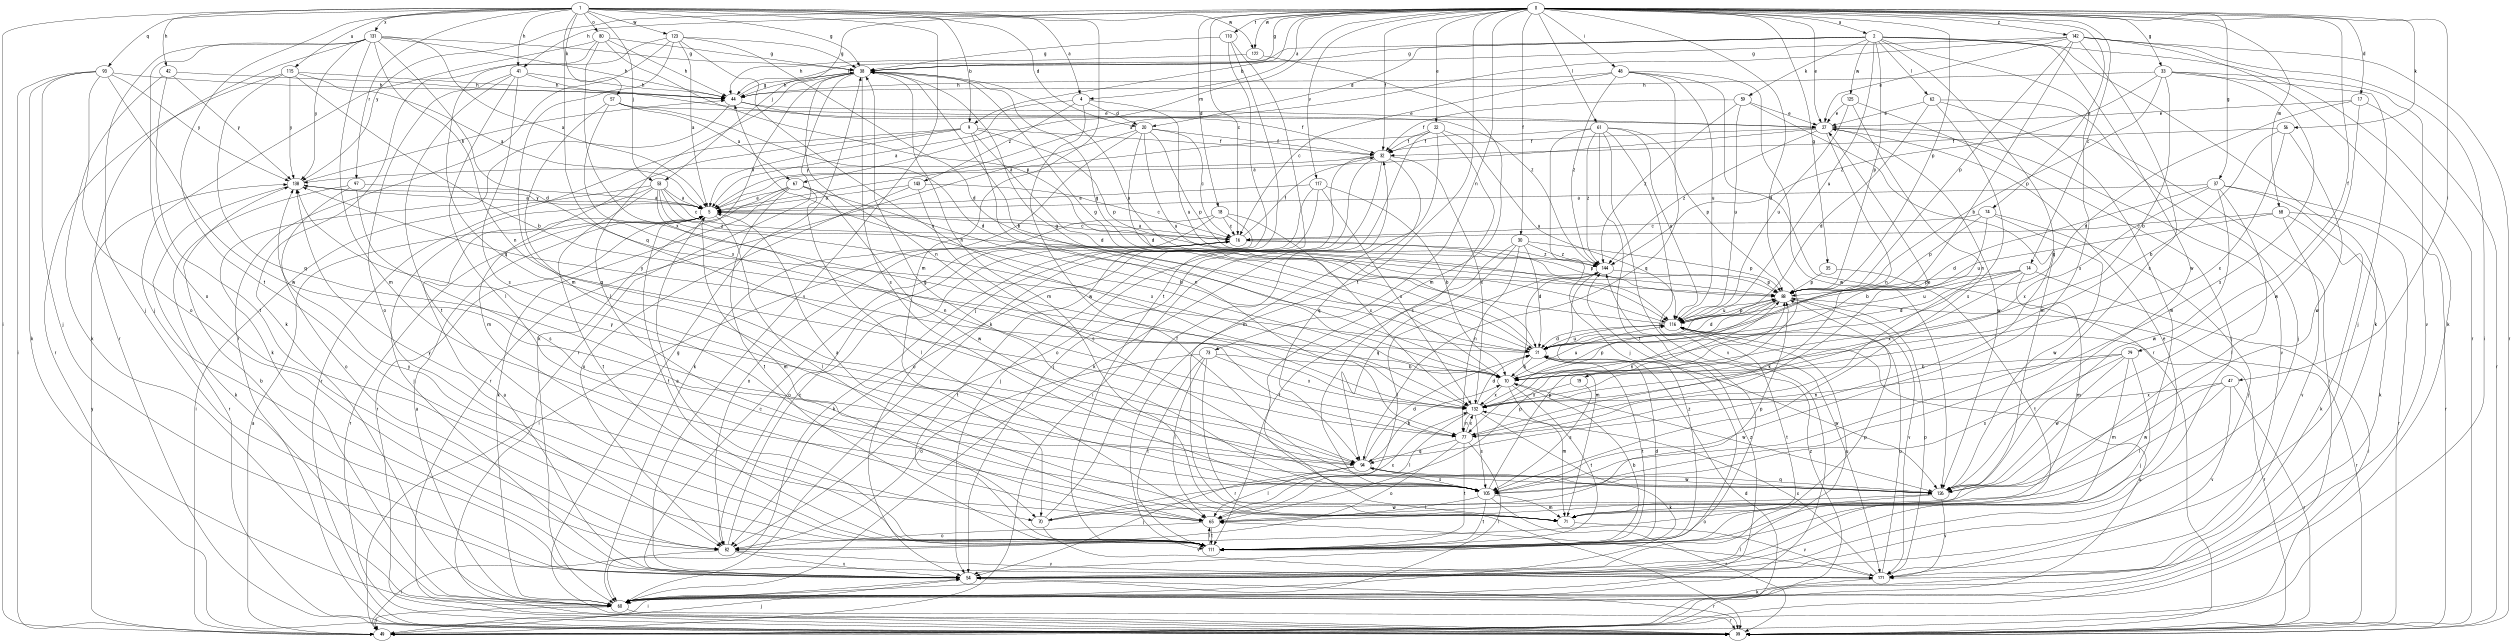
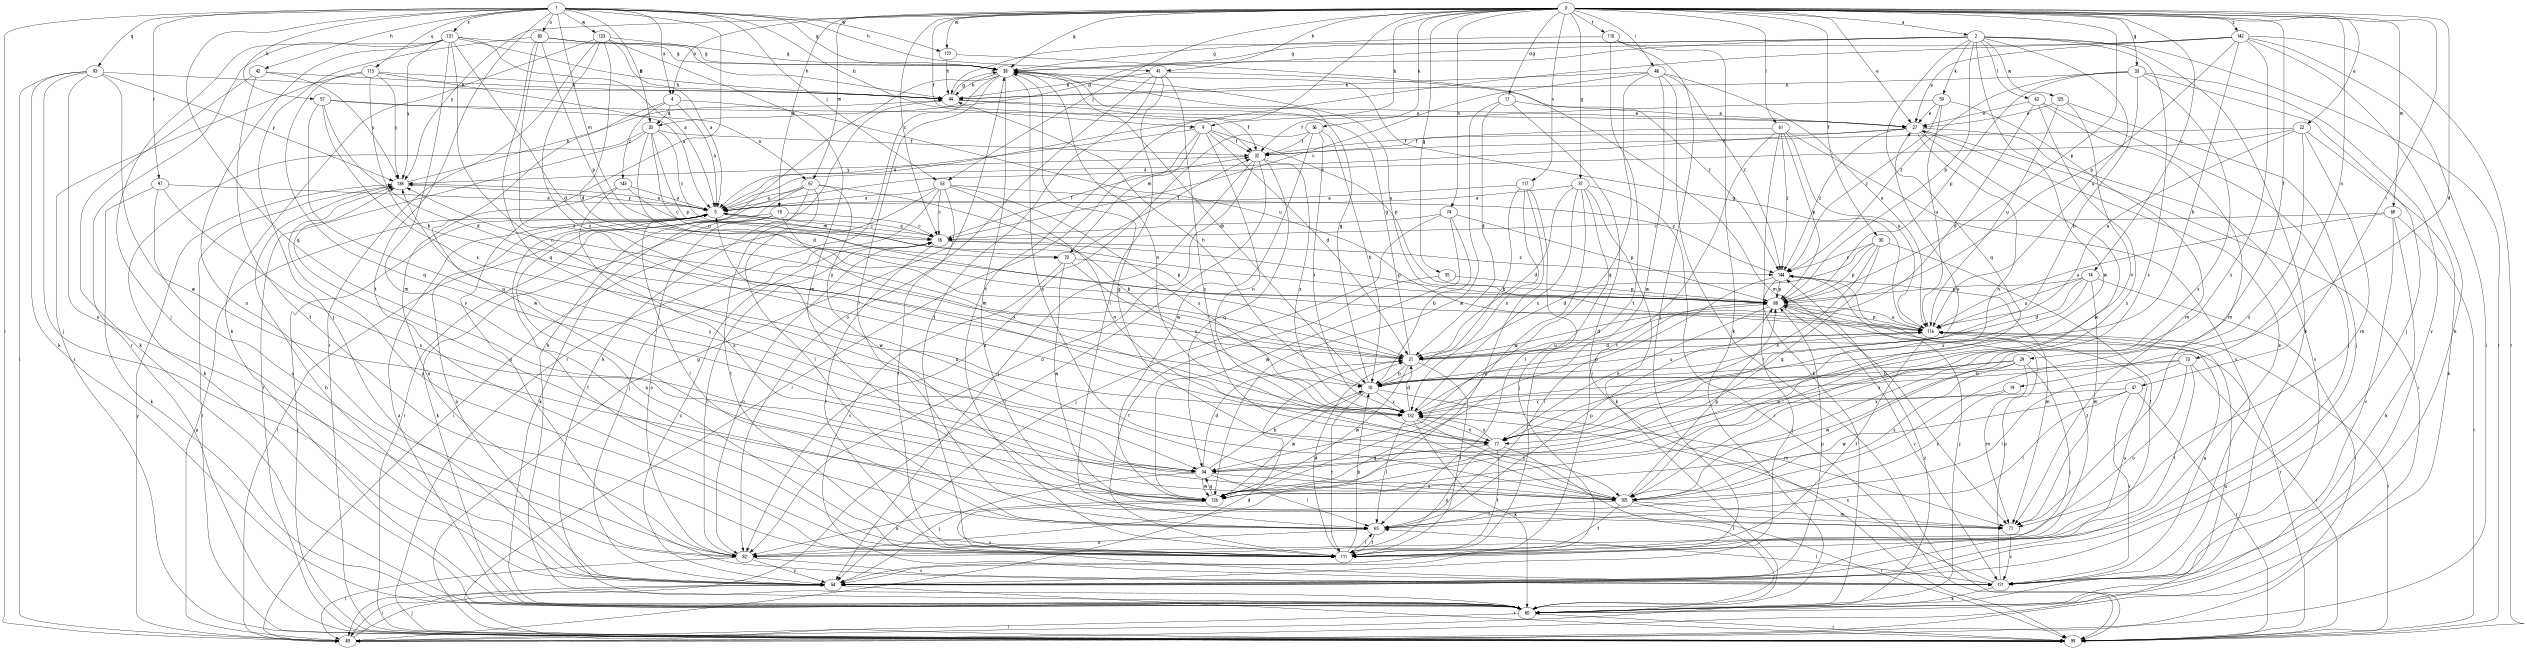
none -> (1025, 306)
(1733, 460) -> (1443, 565)
(1558, 503) -> (1065, 422)
